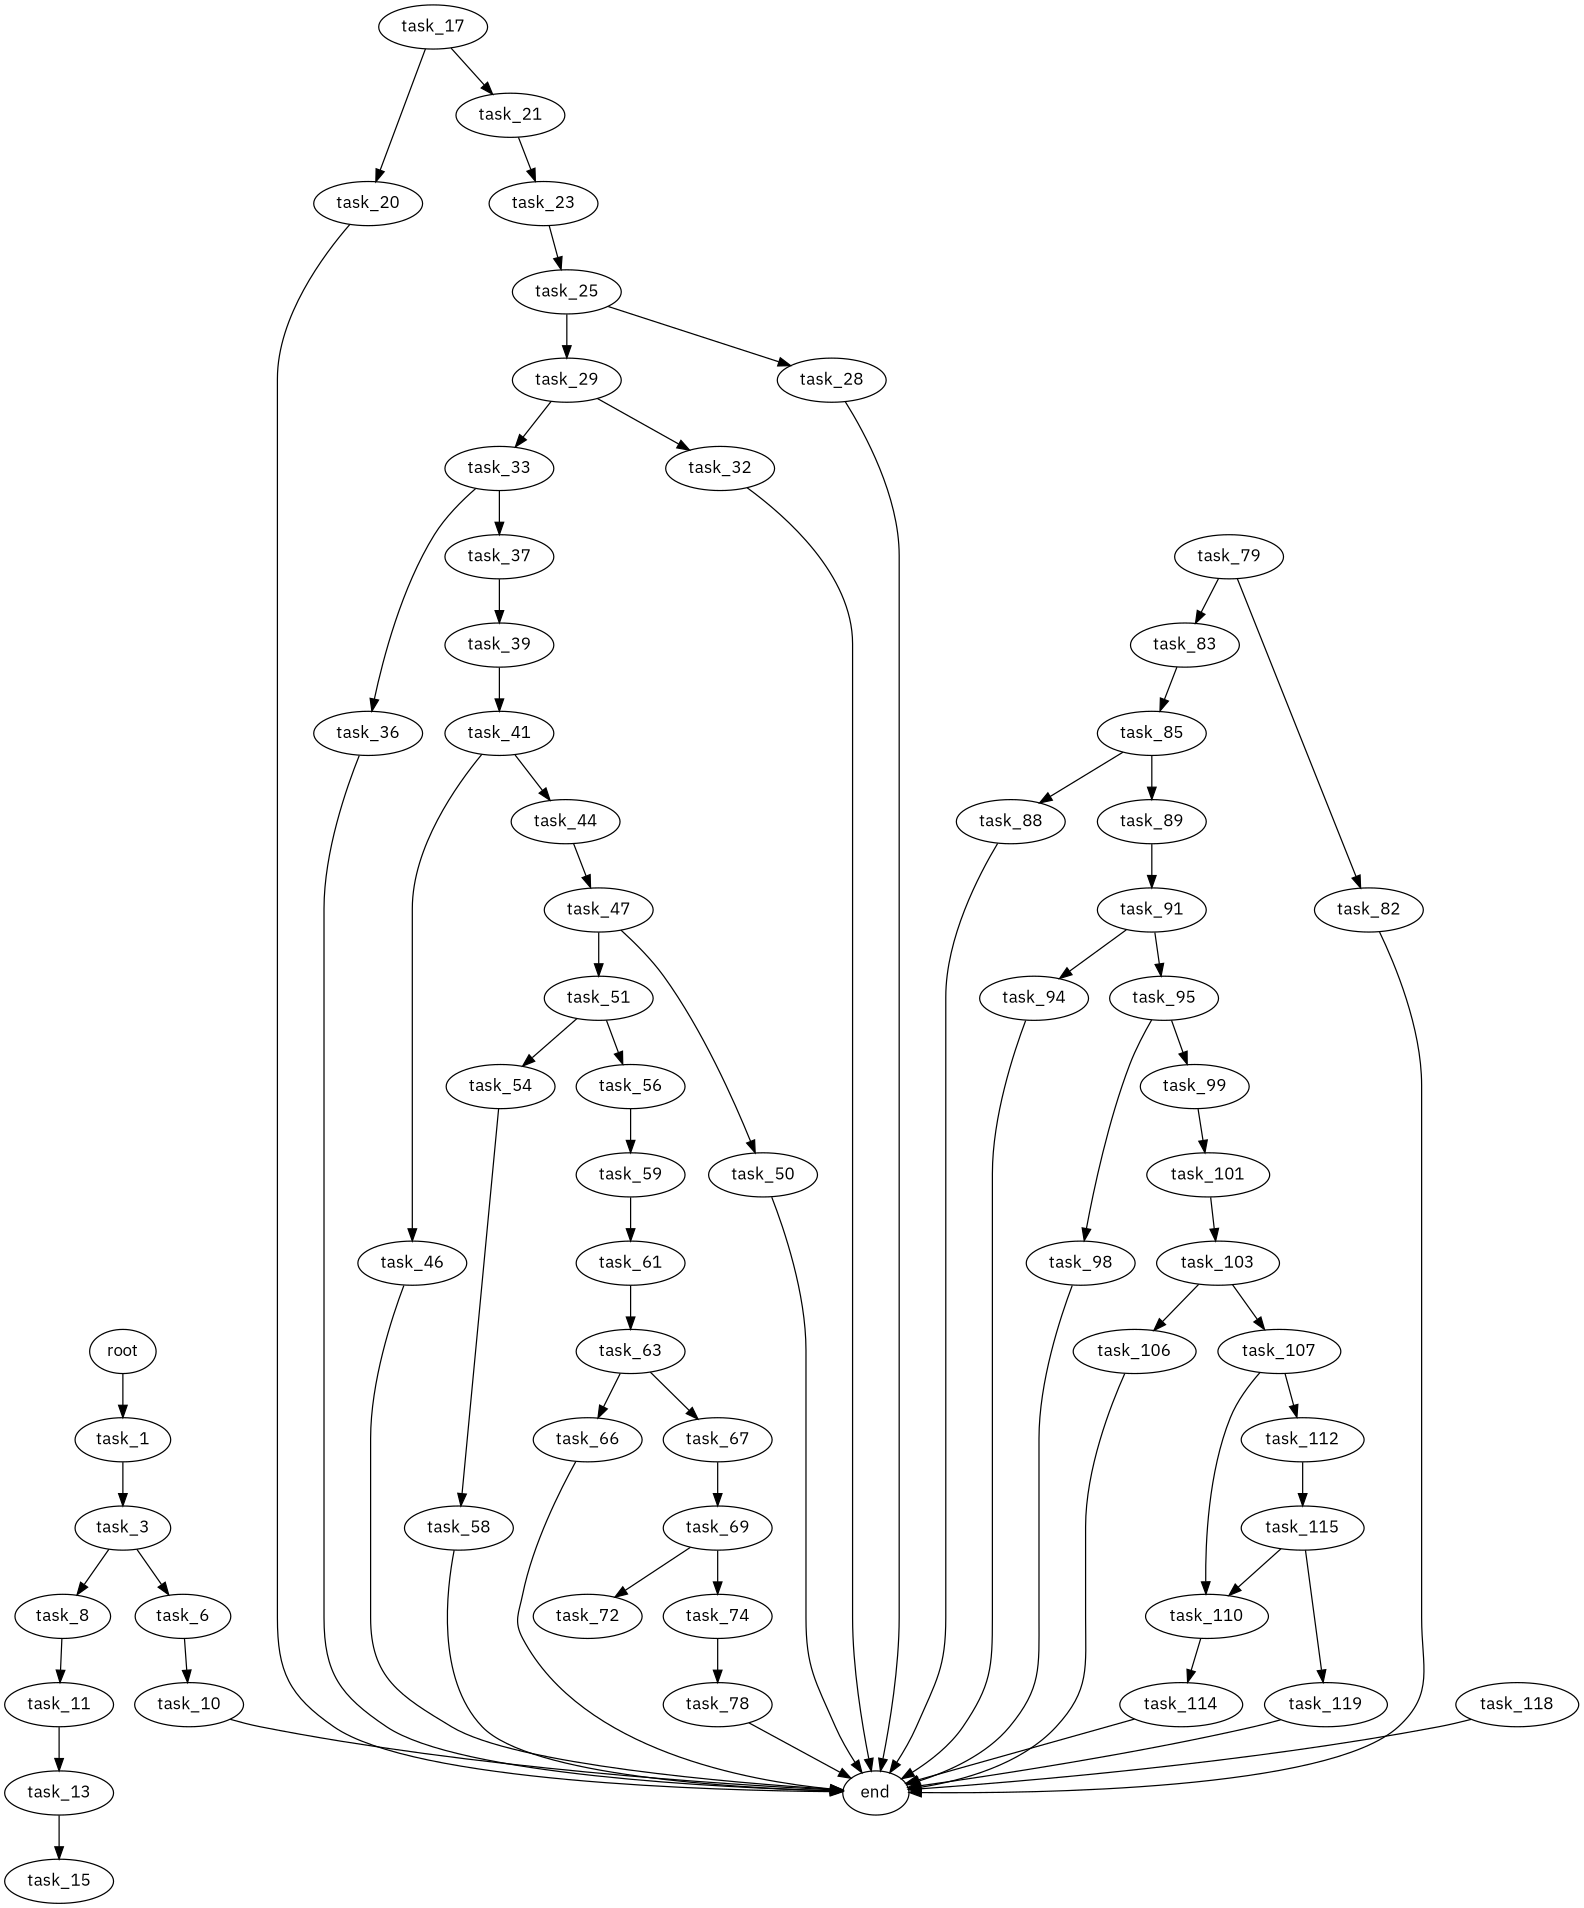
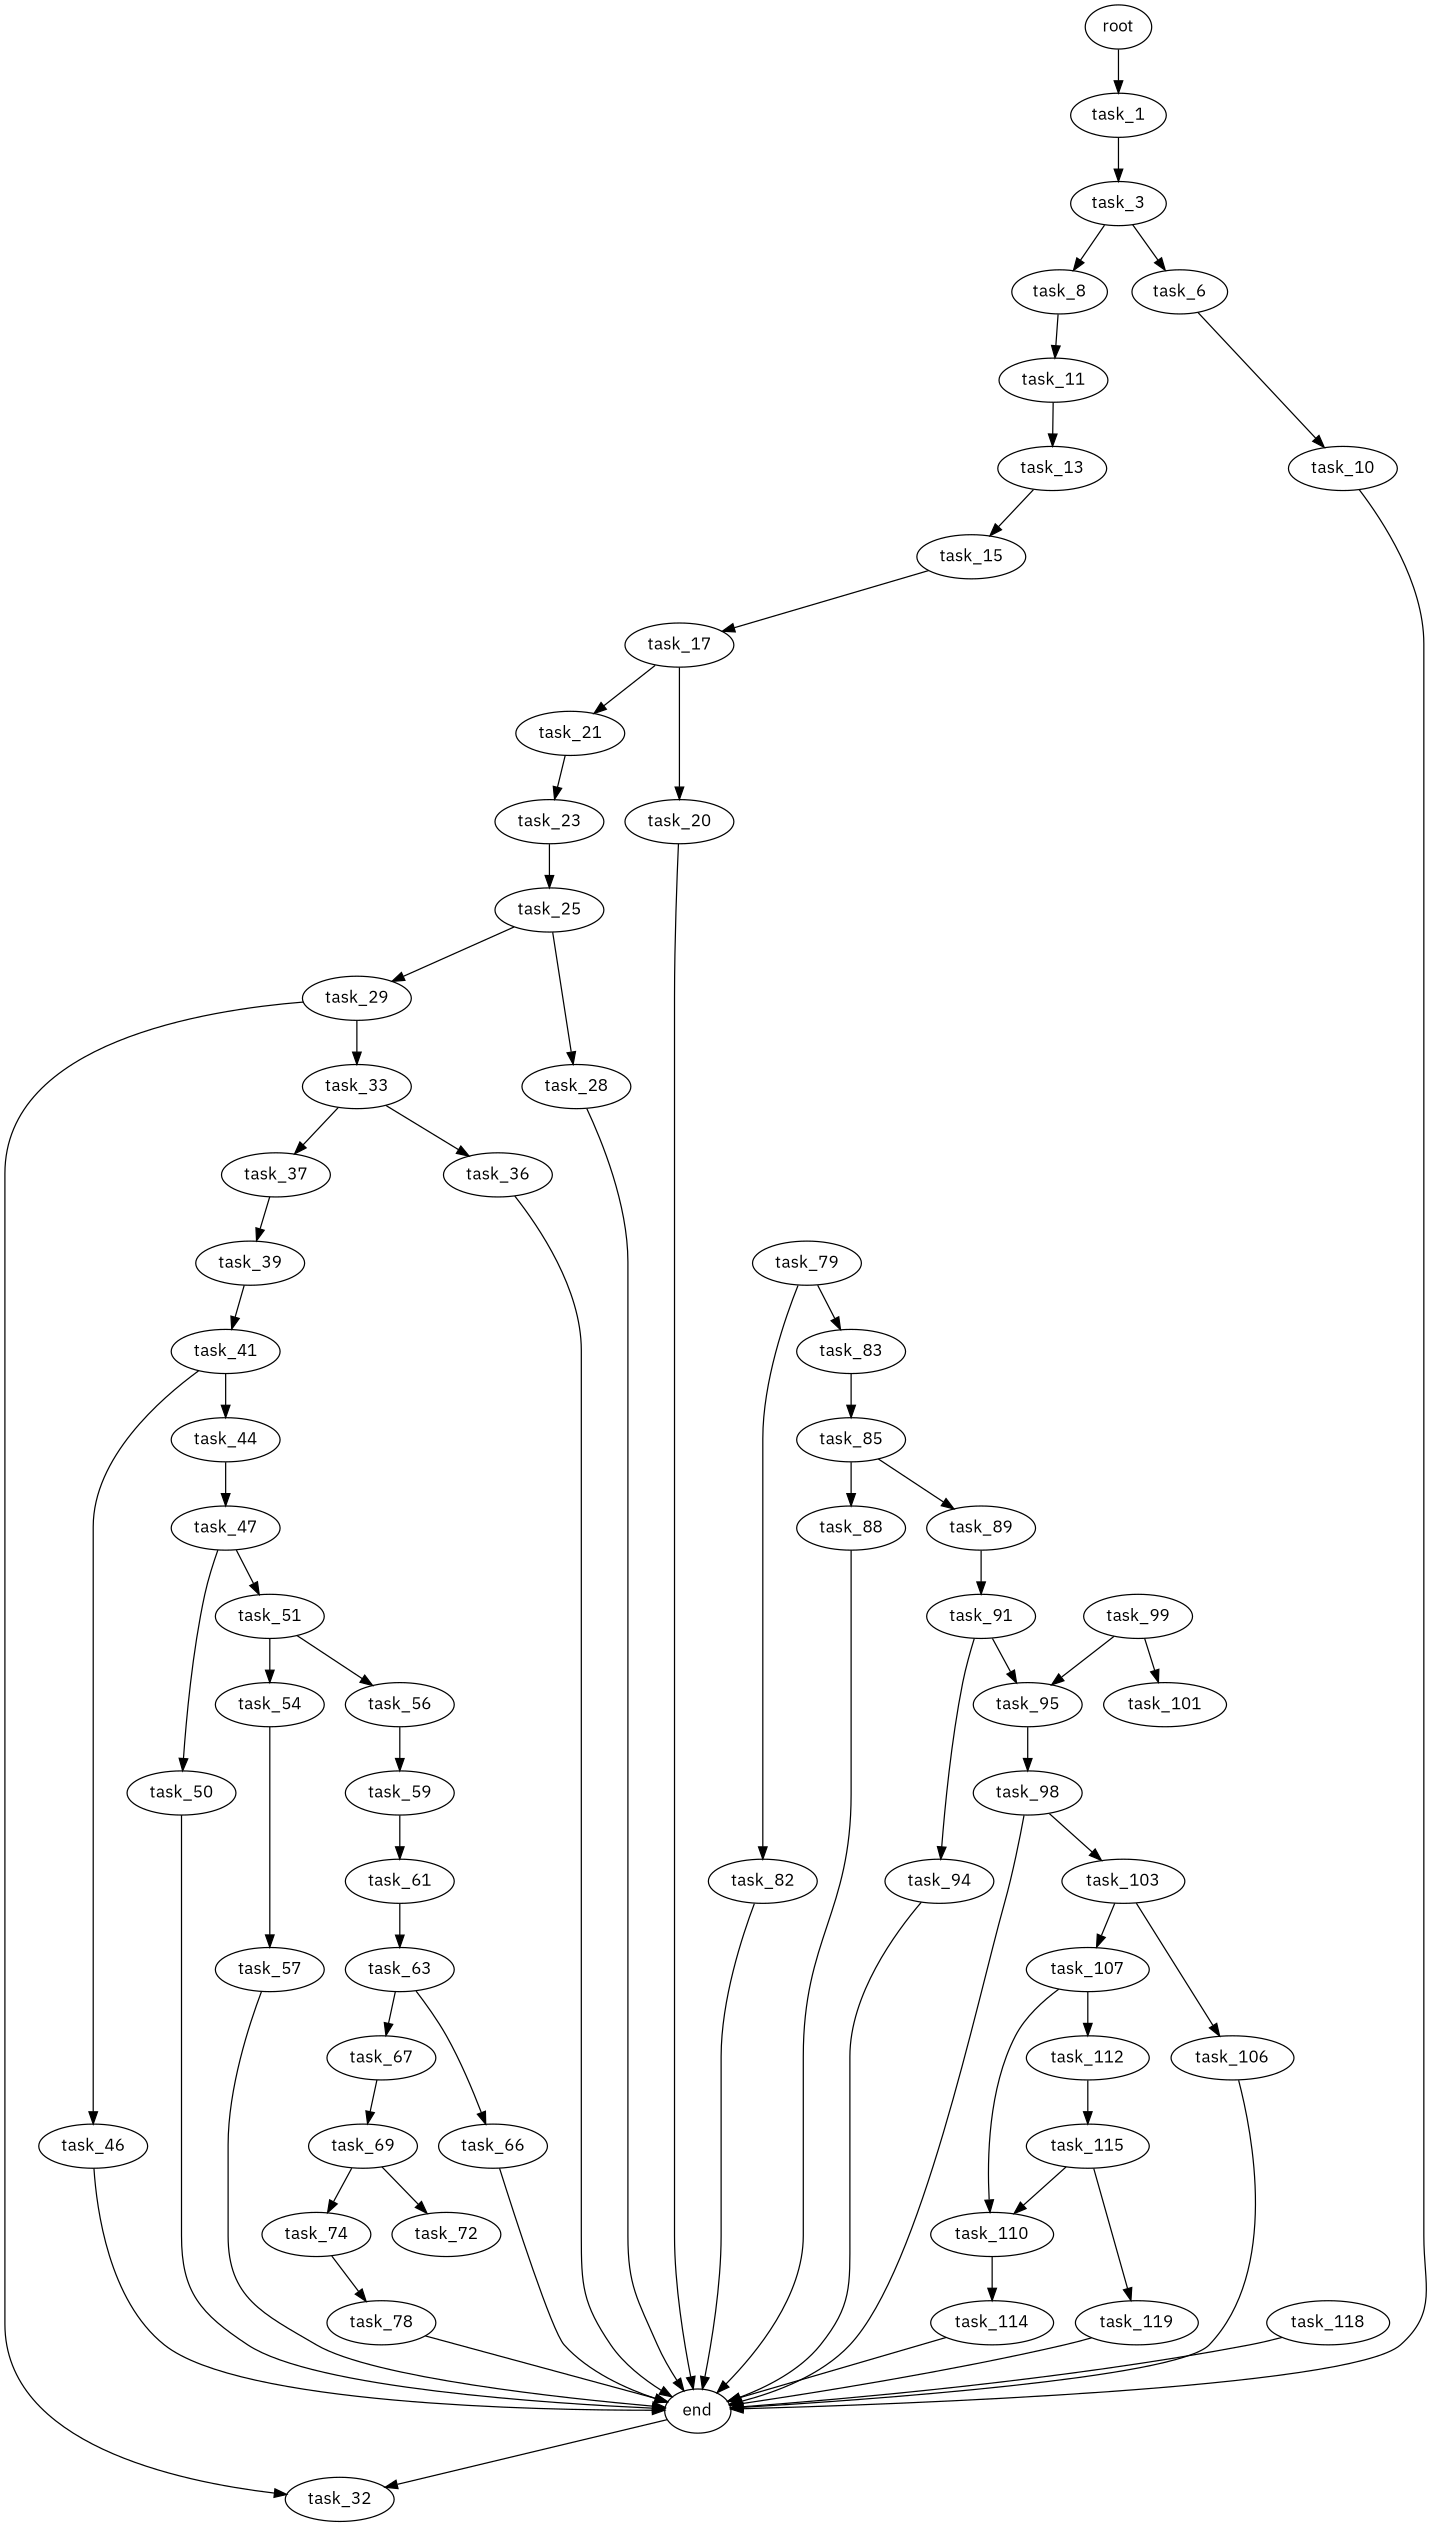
none -> (831, 599)
(1177, 1036) -> (1088, 1657)
(853, 1104) -> (532, 2452)
(1212, 1213) -> (1071, 1833)
(459, 1528) -> (270, 1970)
